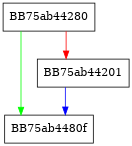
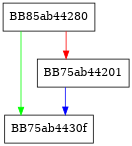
(49, 17) -> (49, 17)
(49, 129) -> (49, 129)
